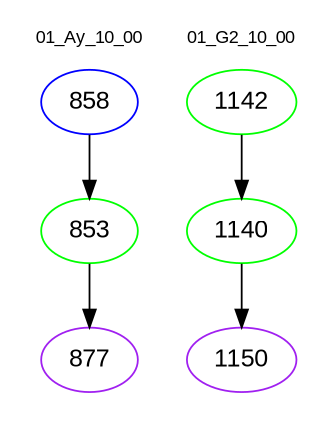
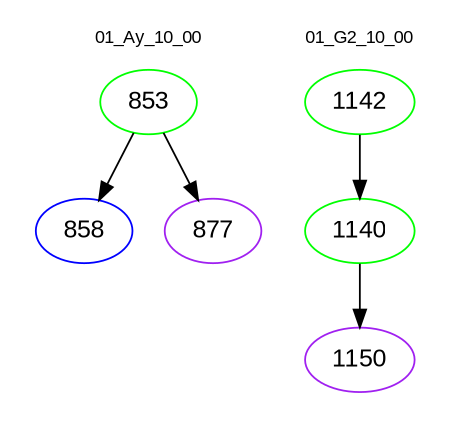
(90, 158) -> (120, 158)
